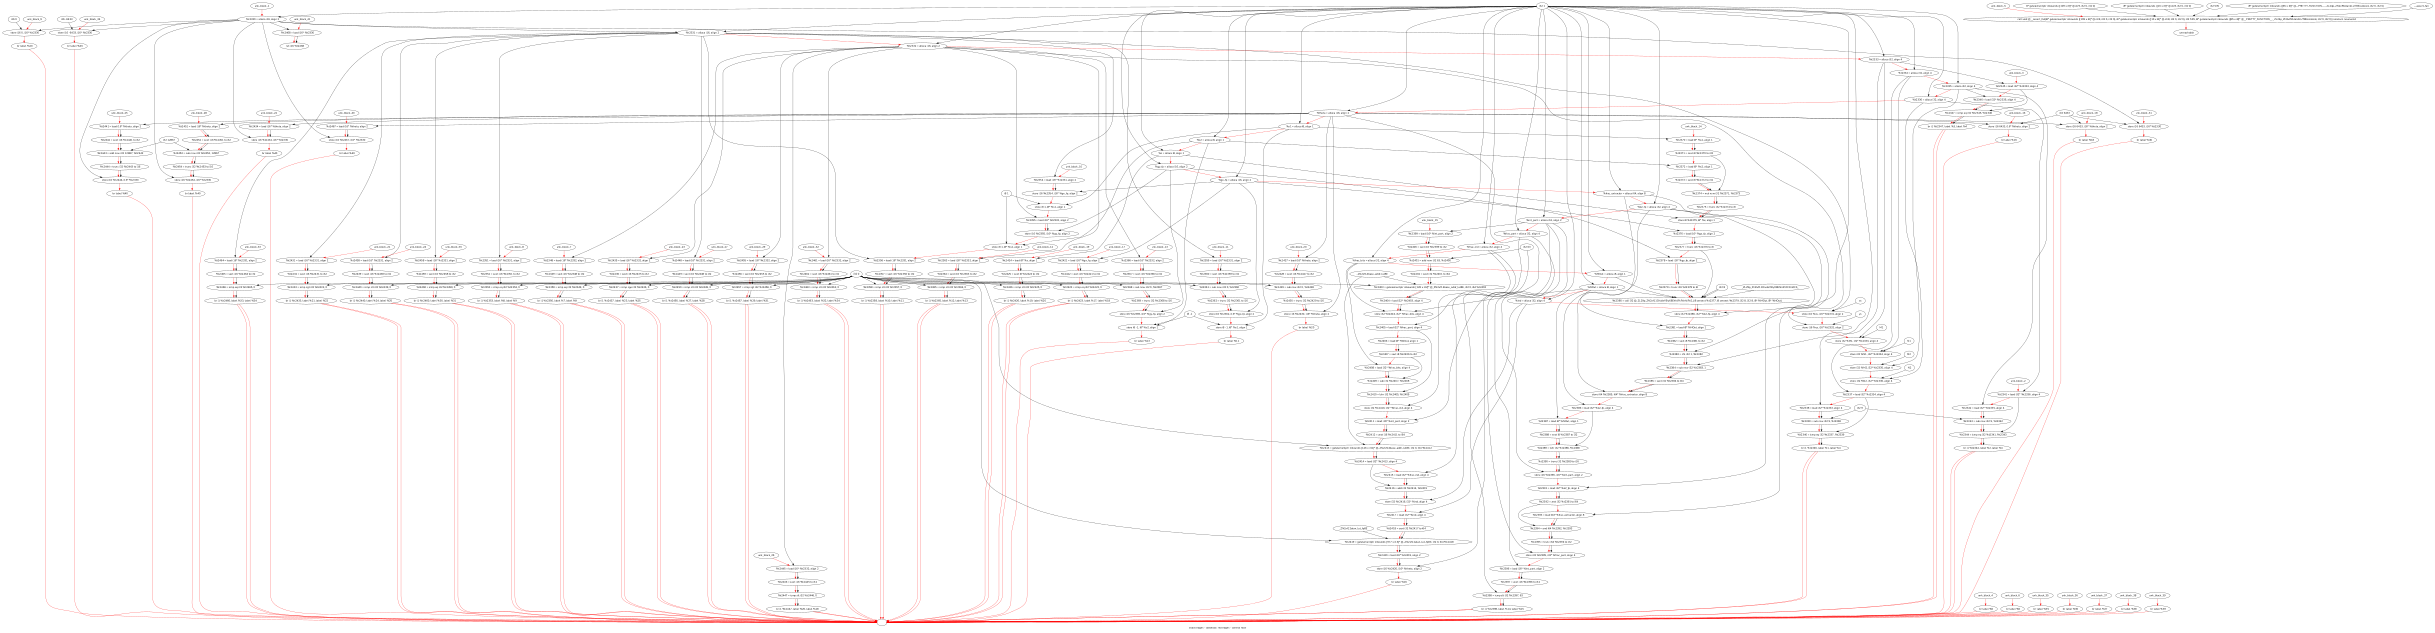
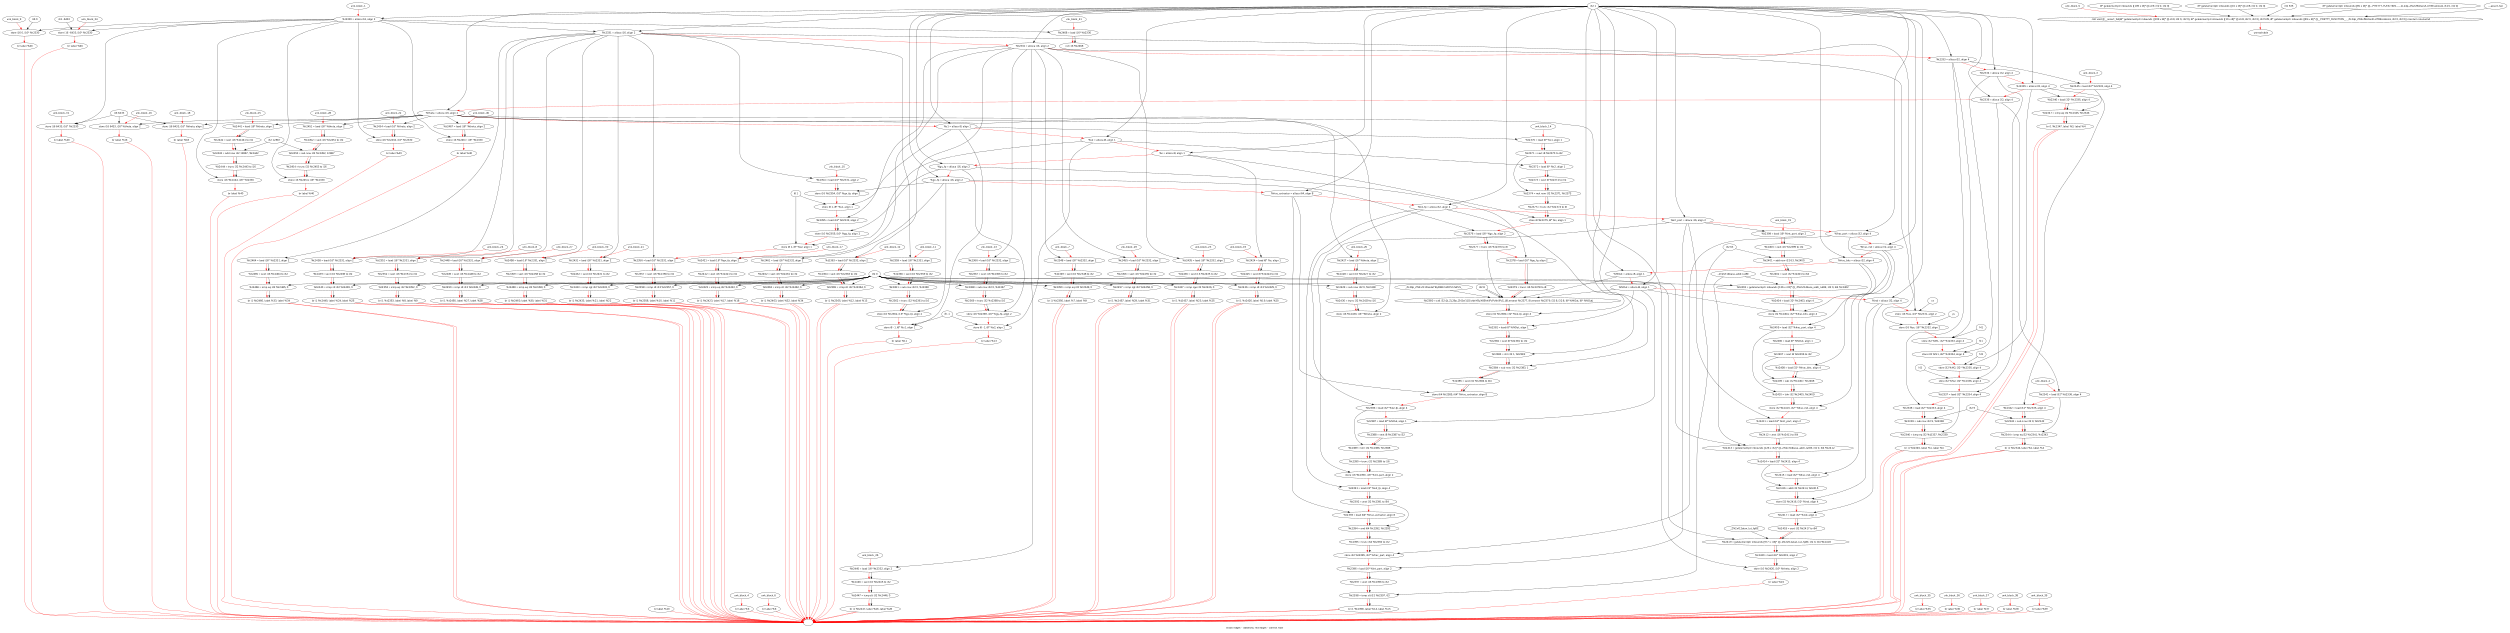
(253, 247) -> none
(811, 247) -> none
(1306, 320) -> none
